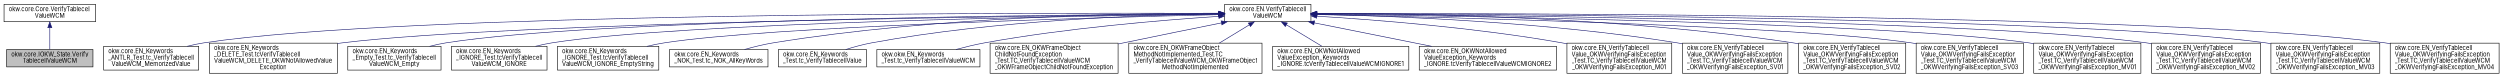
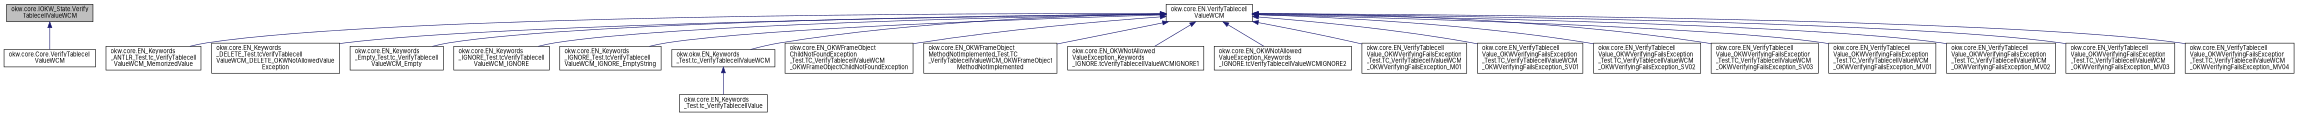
(1013, 24) -> (723, 84)
(50, 39) -> (50, 39)
(719, 58) -> none
